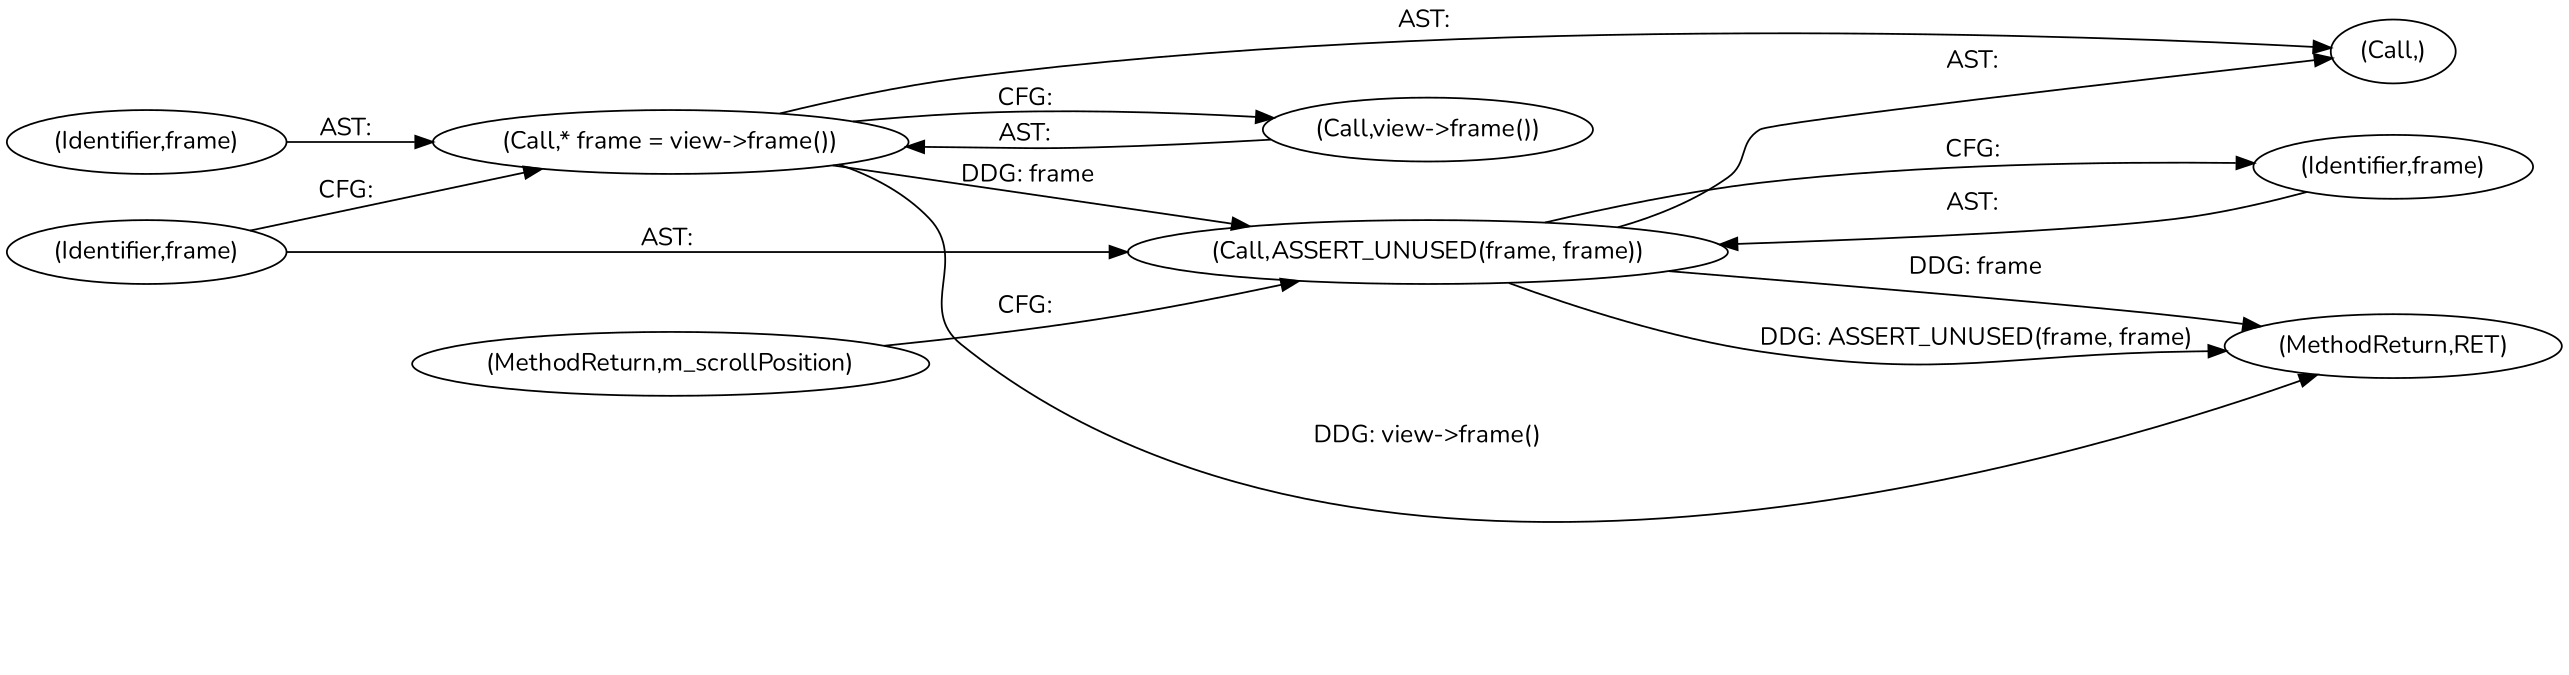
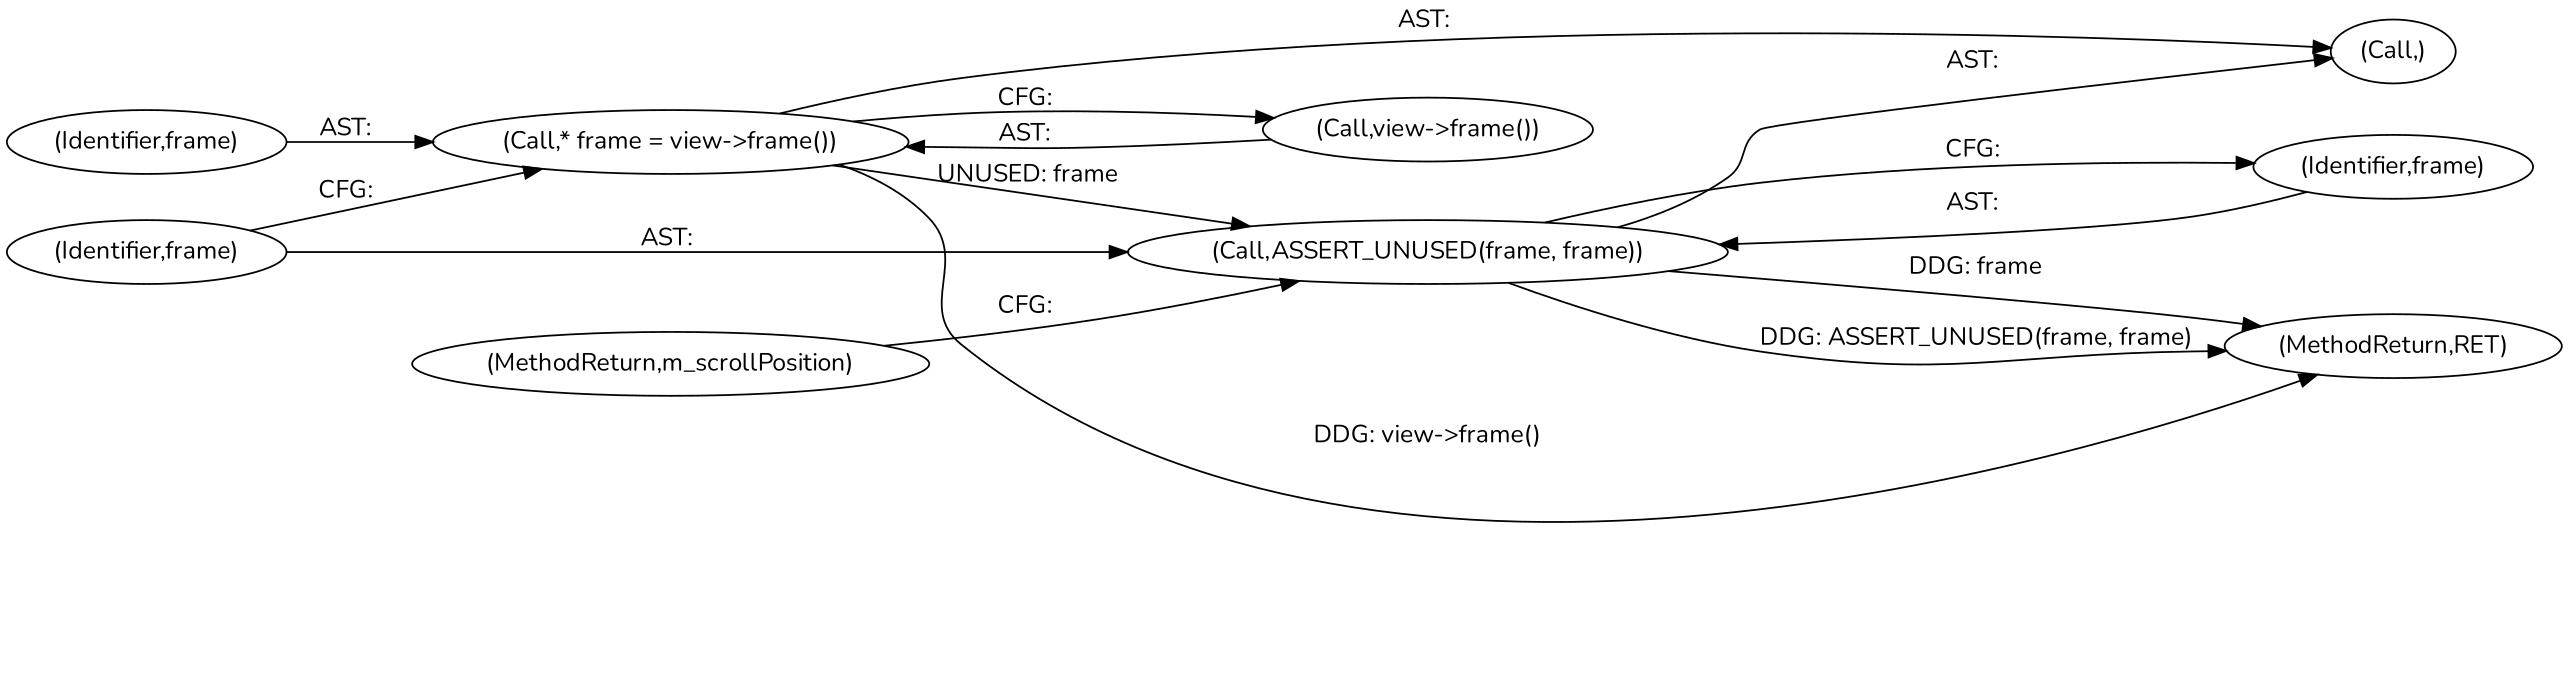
(1029, 175) -> (1029, 175)
